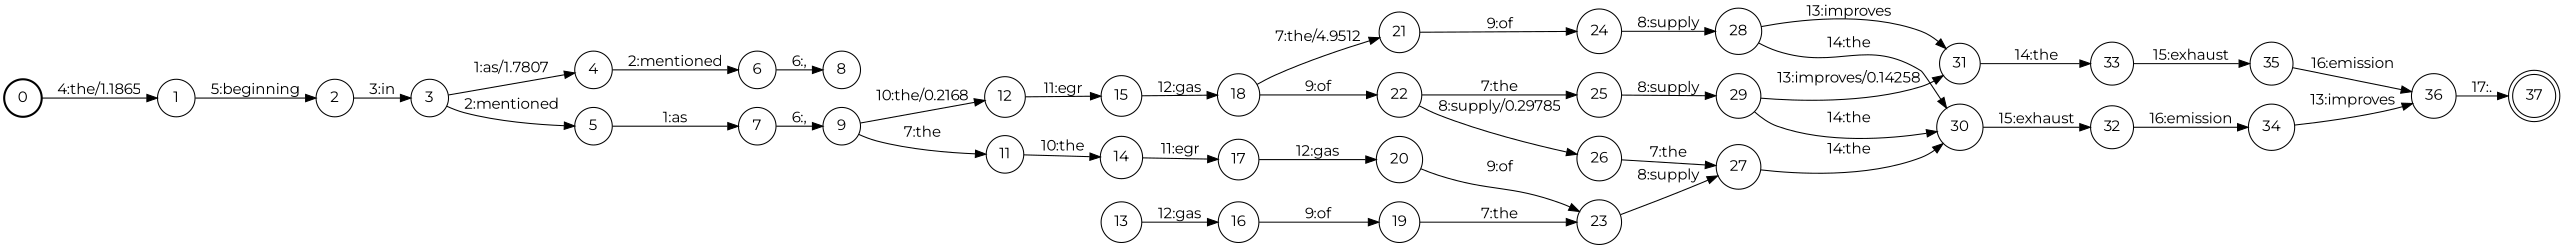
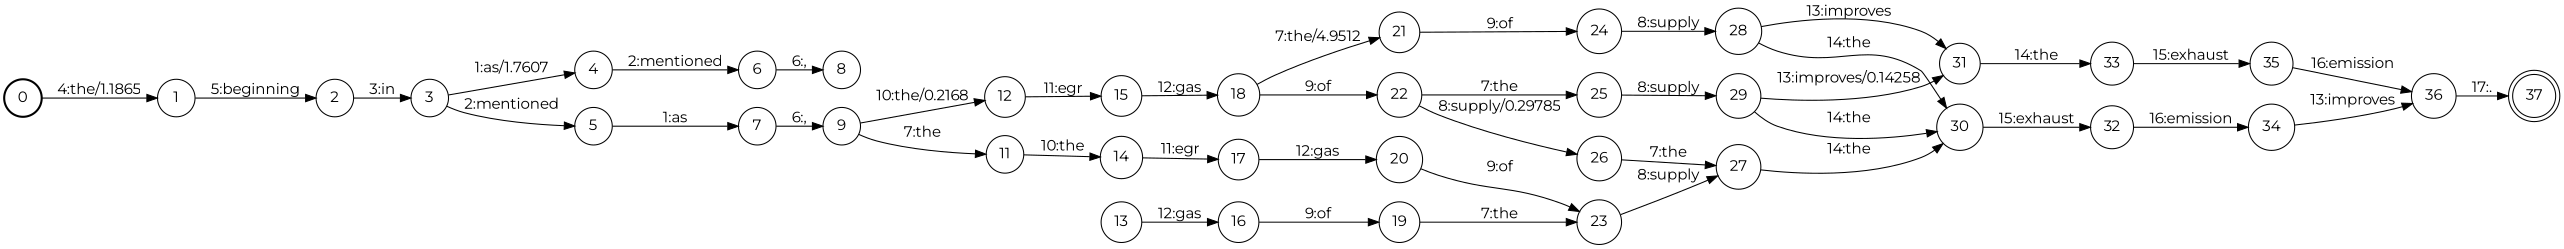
(512, 68) -> (512, 68)
